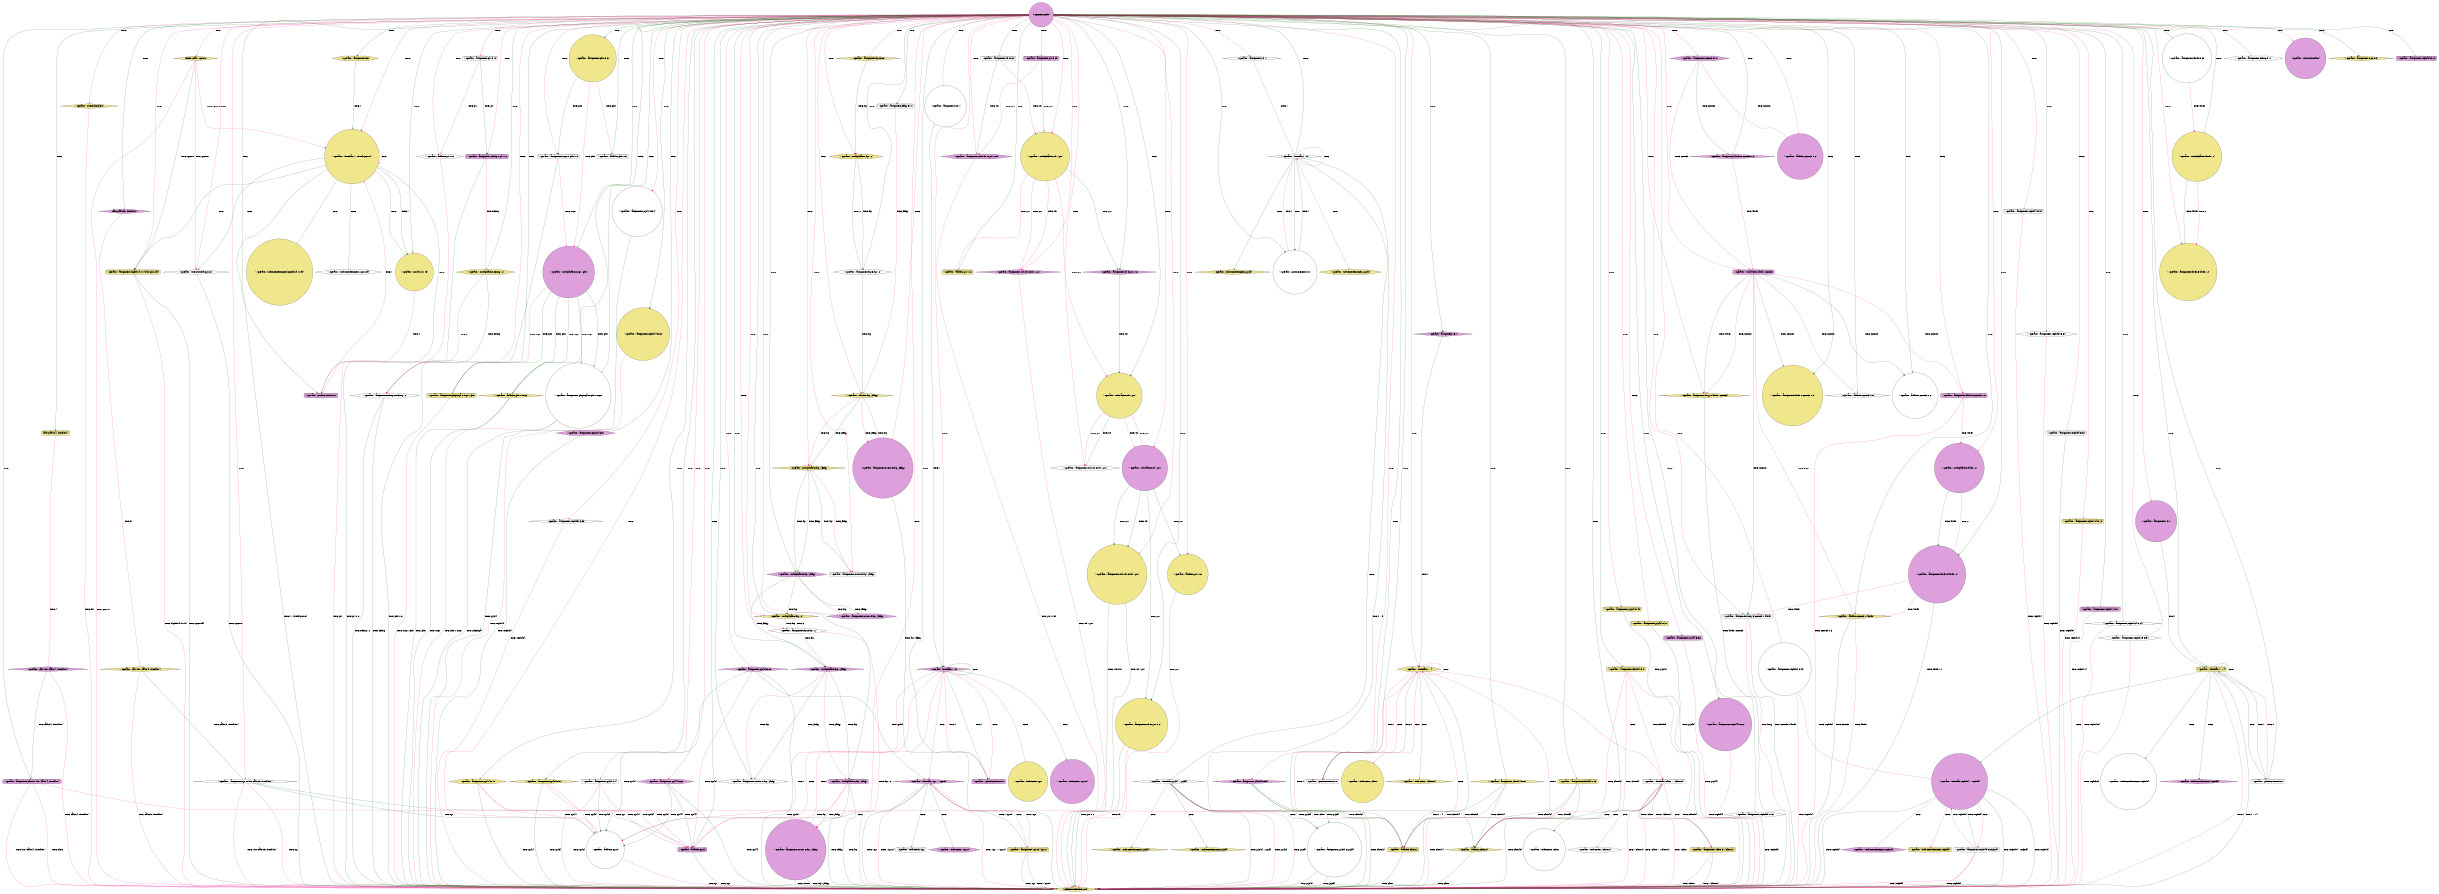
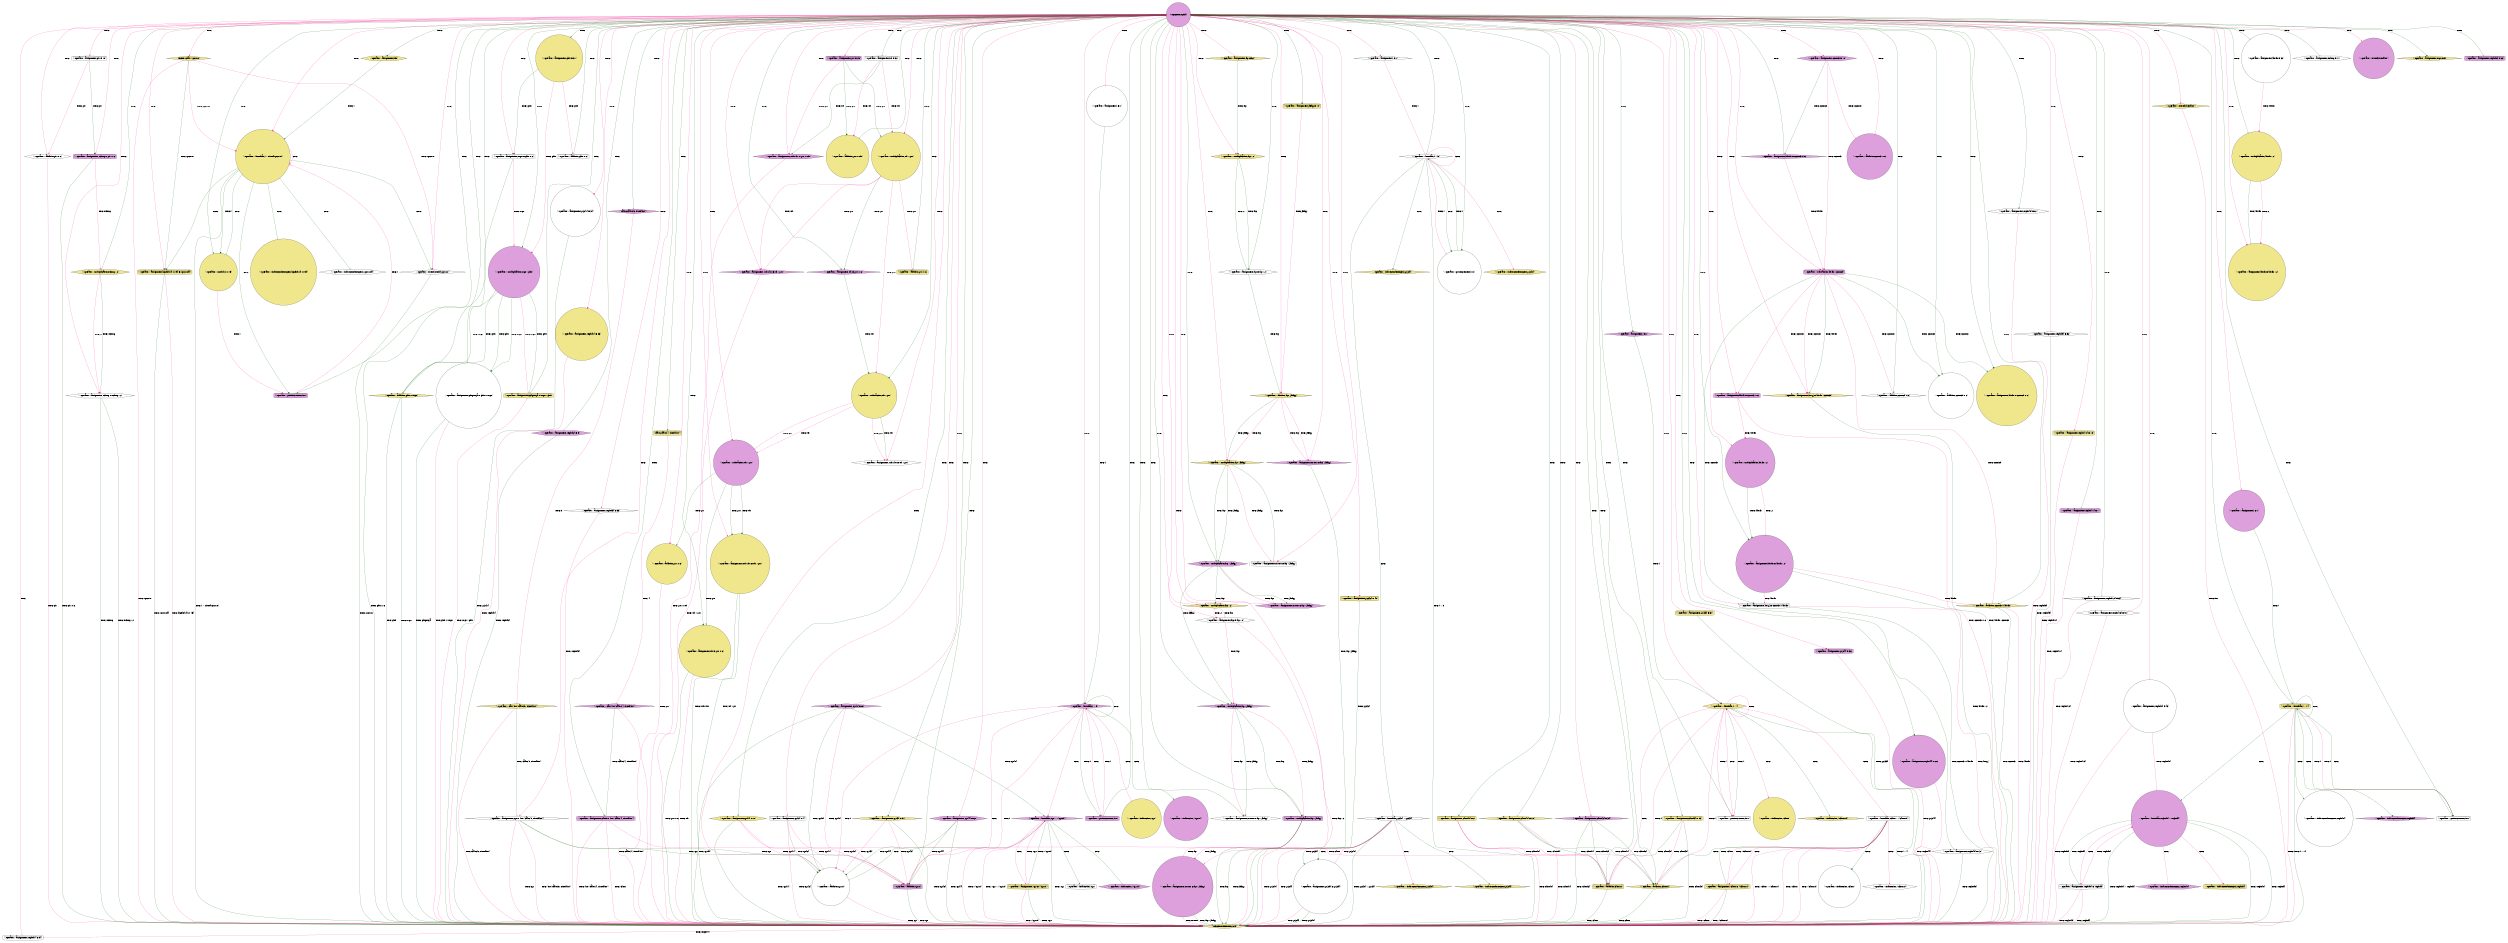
(666, 37) -> (612, 39)
(895, 106) -> (1302, 106)
none -> (848, 157)
(2066, 433) -> (2051, 334)
(883, 468) -> (1309, 463)
(1803, 468) -> (1995, 463)
(1645, 725) -> none
(2031, 887) -> (624, 932)
